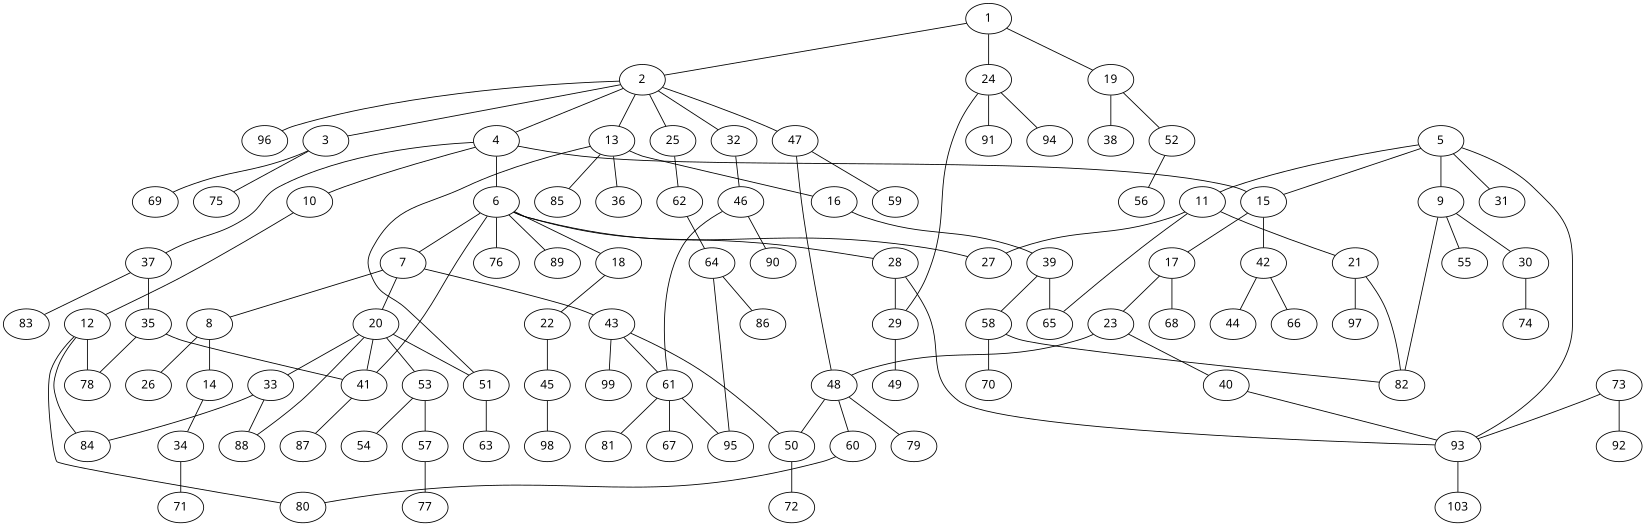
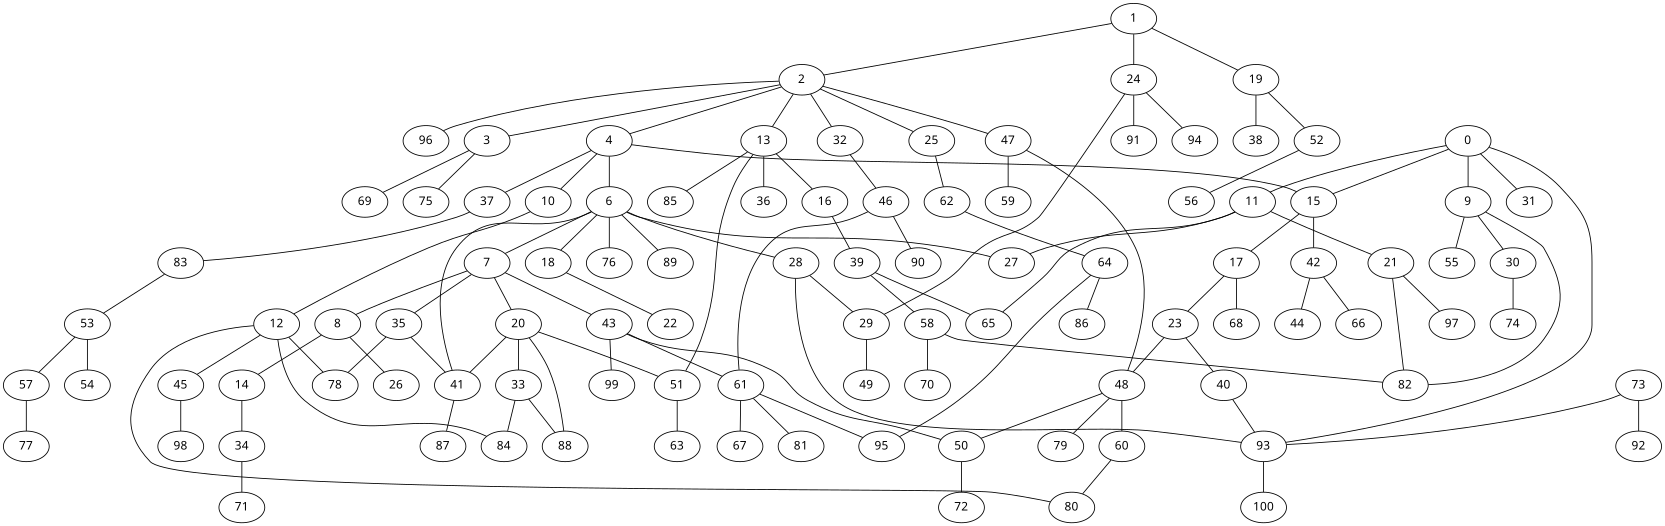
(1441, 141) -> (1468, 141)
(149, 288) -> (447, 291)
(401, 355) -> (134, 294)
(547, 355) -> (229, 355)
(1458, 507) -> (1264, 507)
